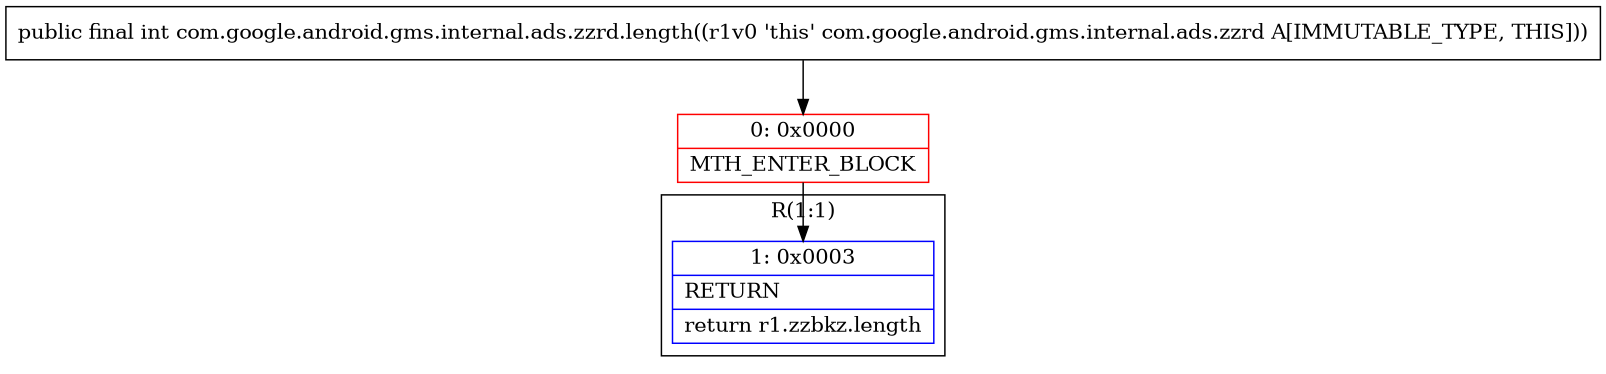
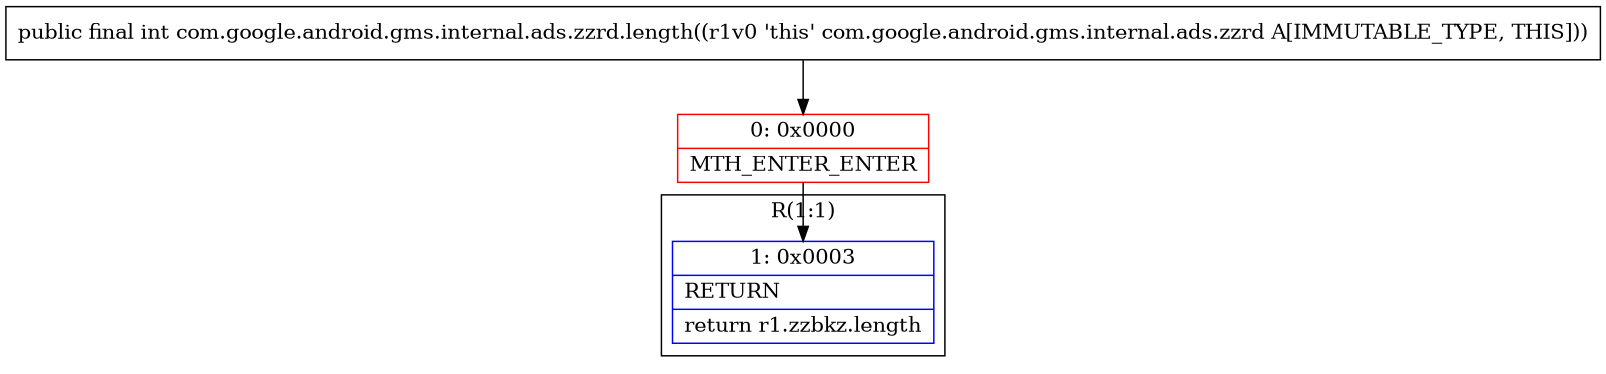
(803, 165) -> (803, 165)
